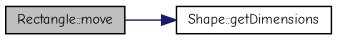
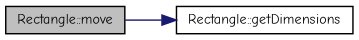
(254, 20) -> (265, 20)
